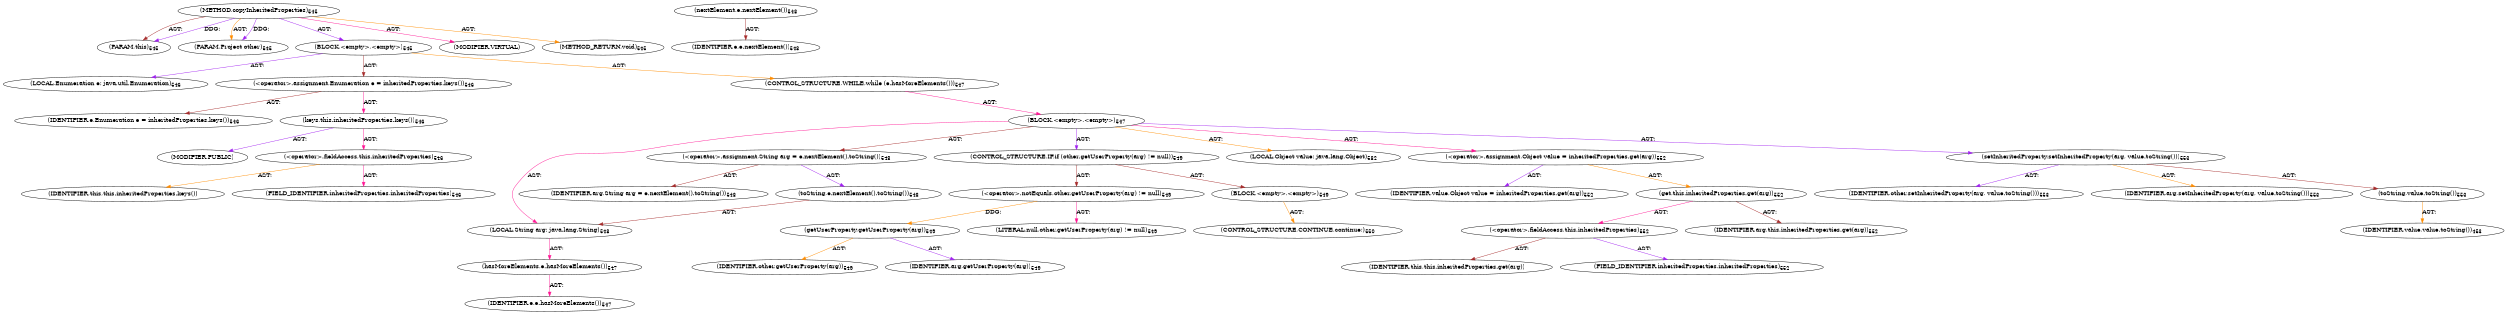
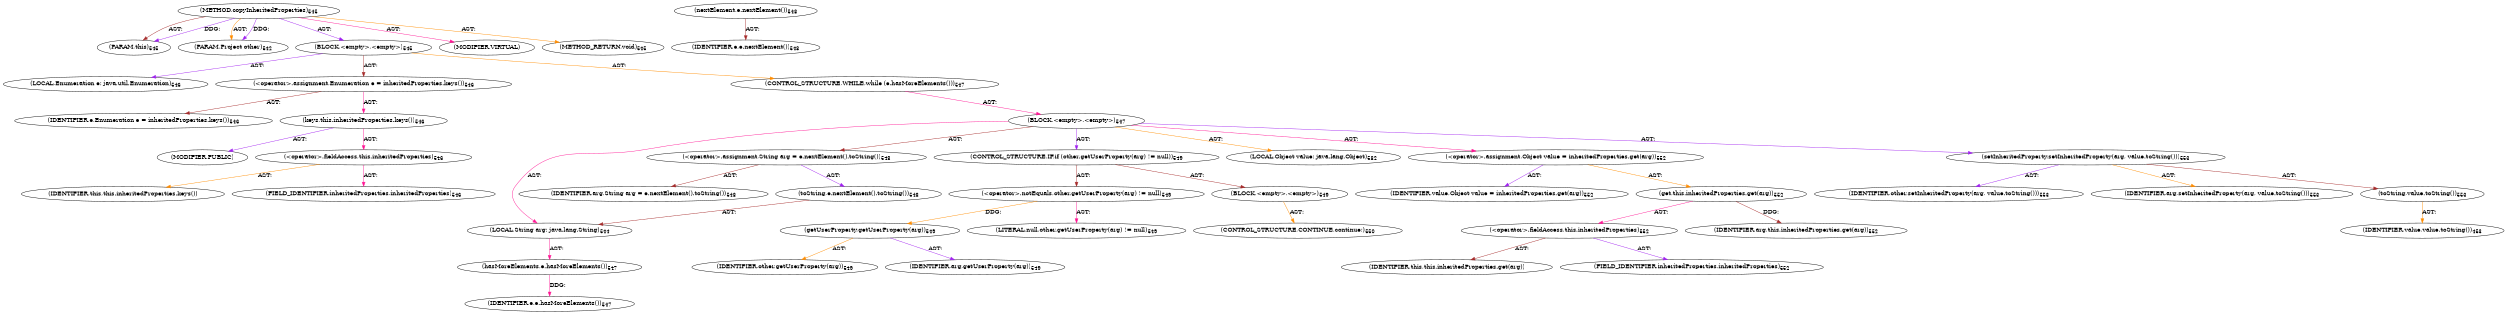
(267, 47) -> (267, 47)
(1771, 212) -> (1772, 212)
(605, 230) -> (605, 230)
(558, 286) -> (559, 286)
